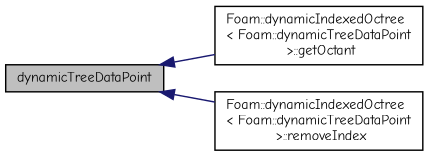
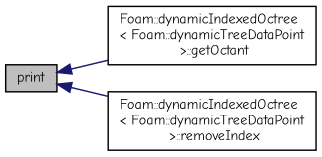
(85, 78) -> (31, 78)
